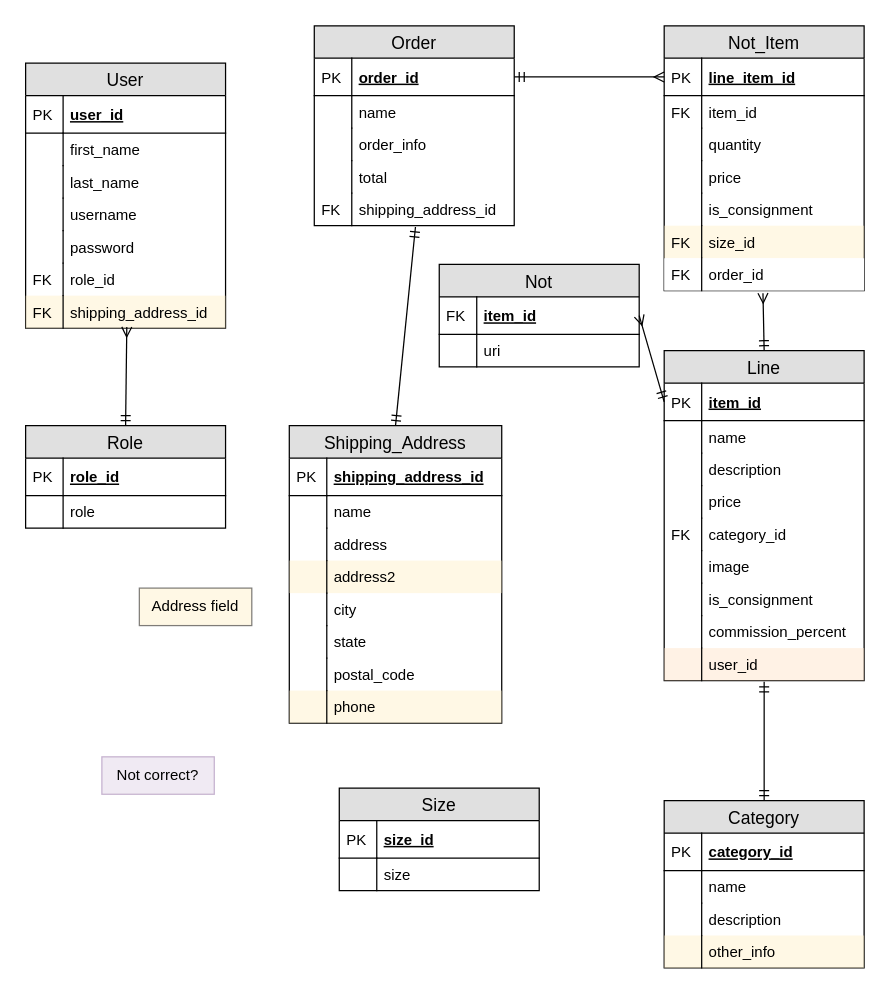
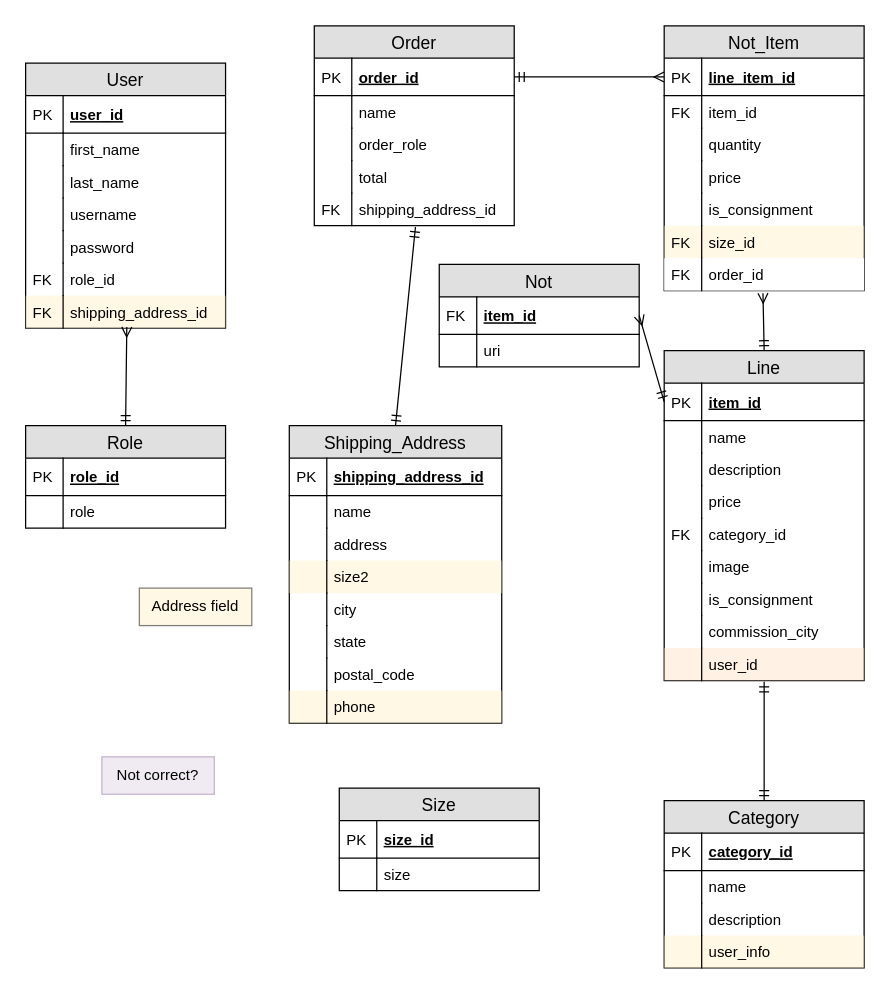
(399, 145) -> (399, 145)
(367, 578) -> (353, 578)
(780, 633) -> (766, 633)
(749, 953) -> (745, 953)
